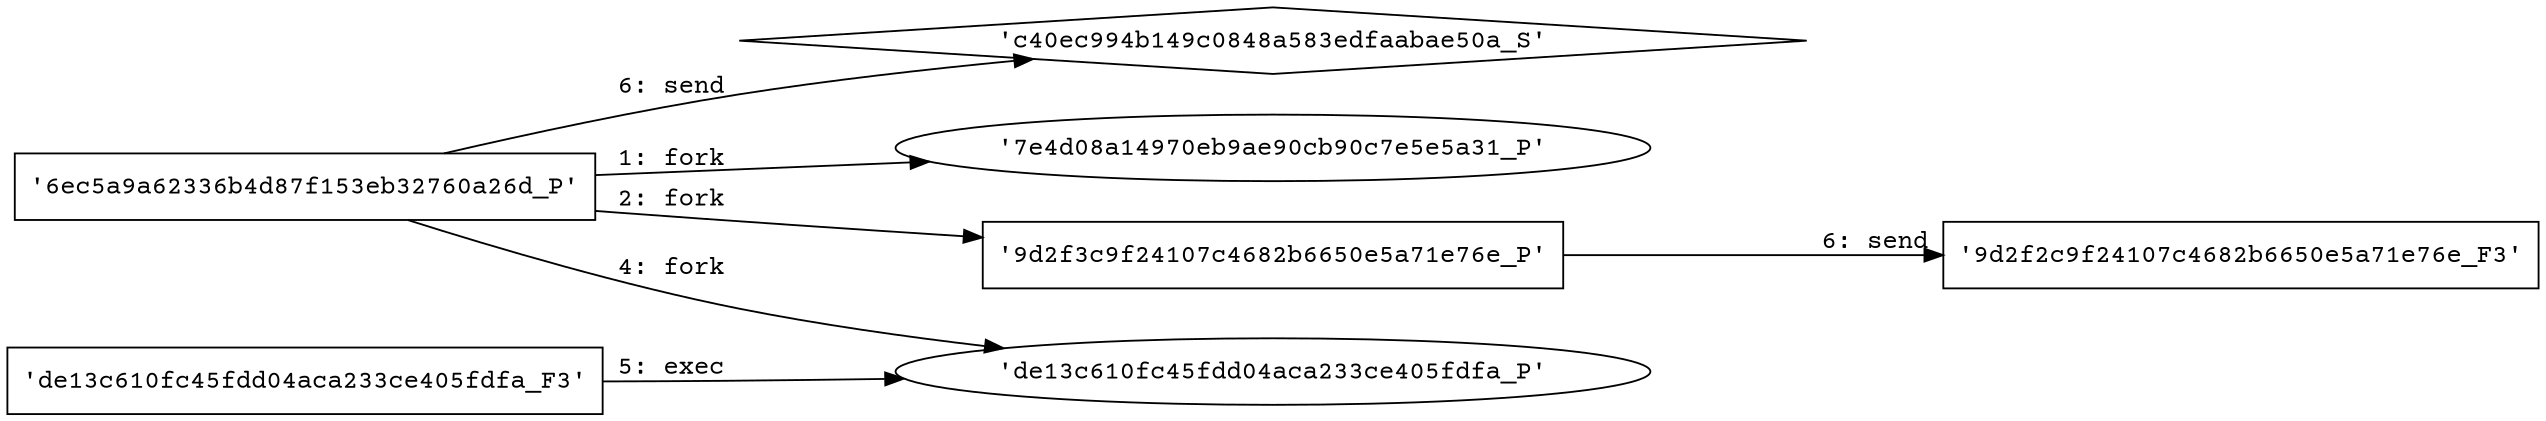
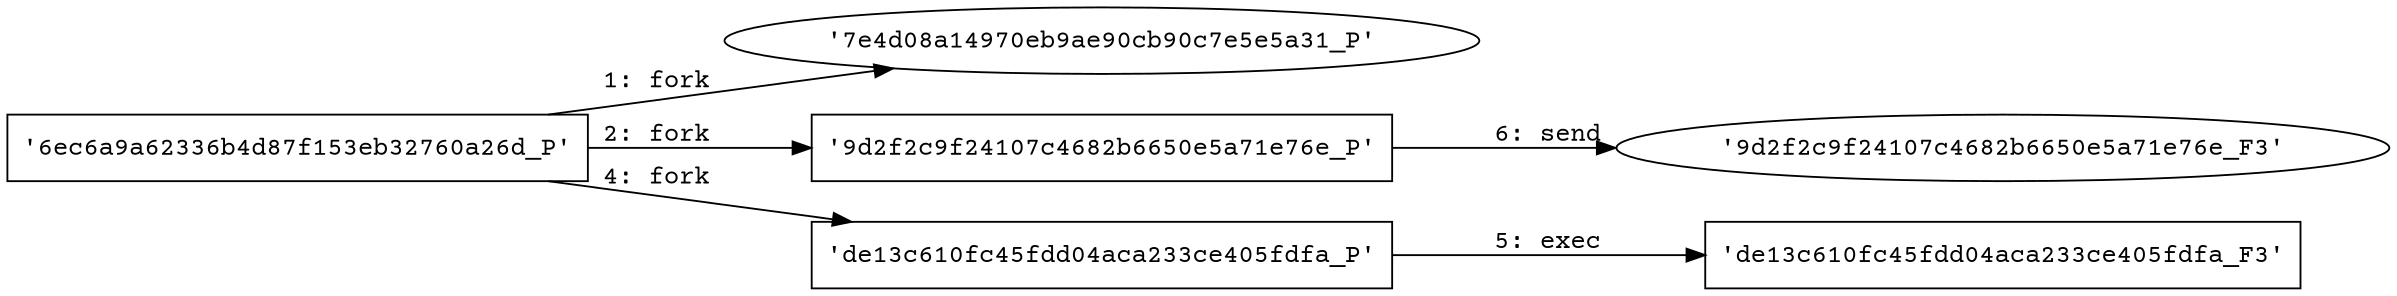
(1273, 41) -> none
(305, 187) -> (298, 148)
(1273, 255) -> (1102, 148)
(2241, 255) -> (2003, 148)
(1273, 372) -> (1102, 255)
(744, 381) -> (1539, 255)
